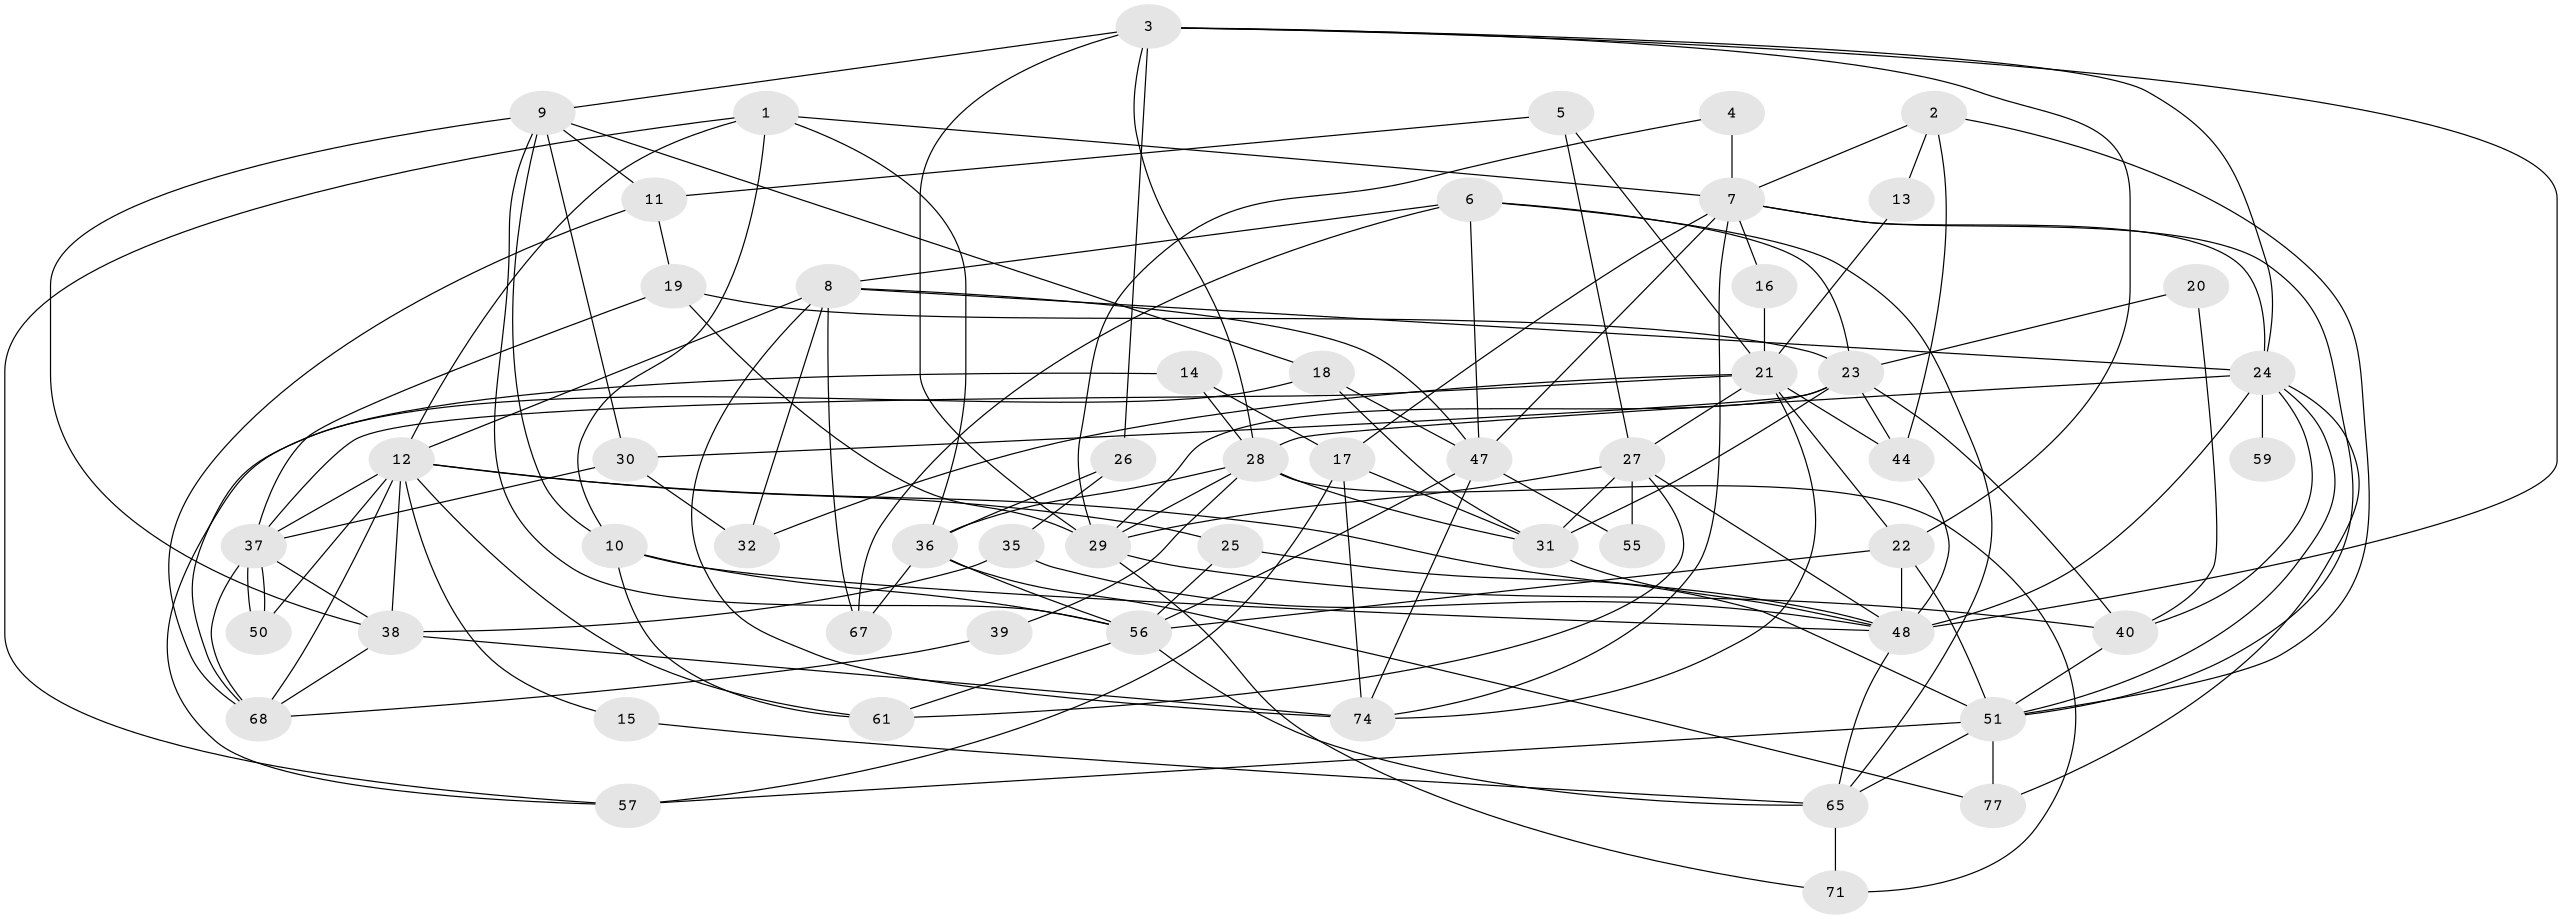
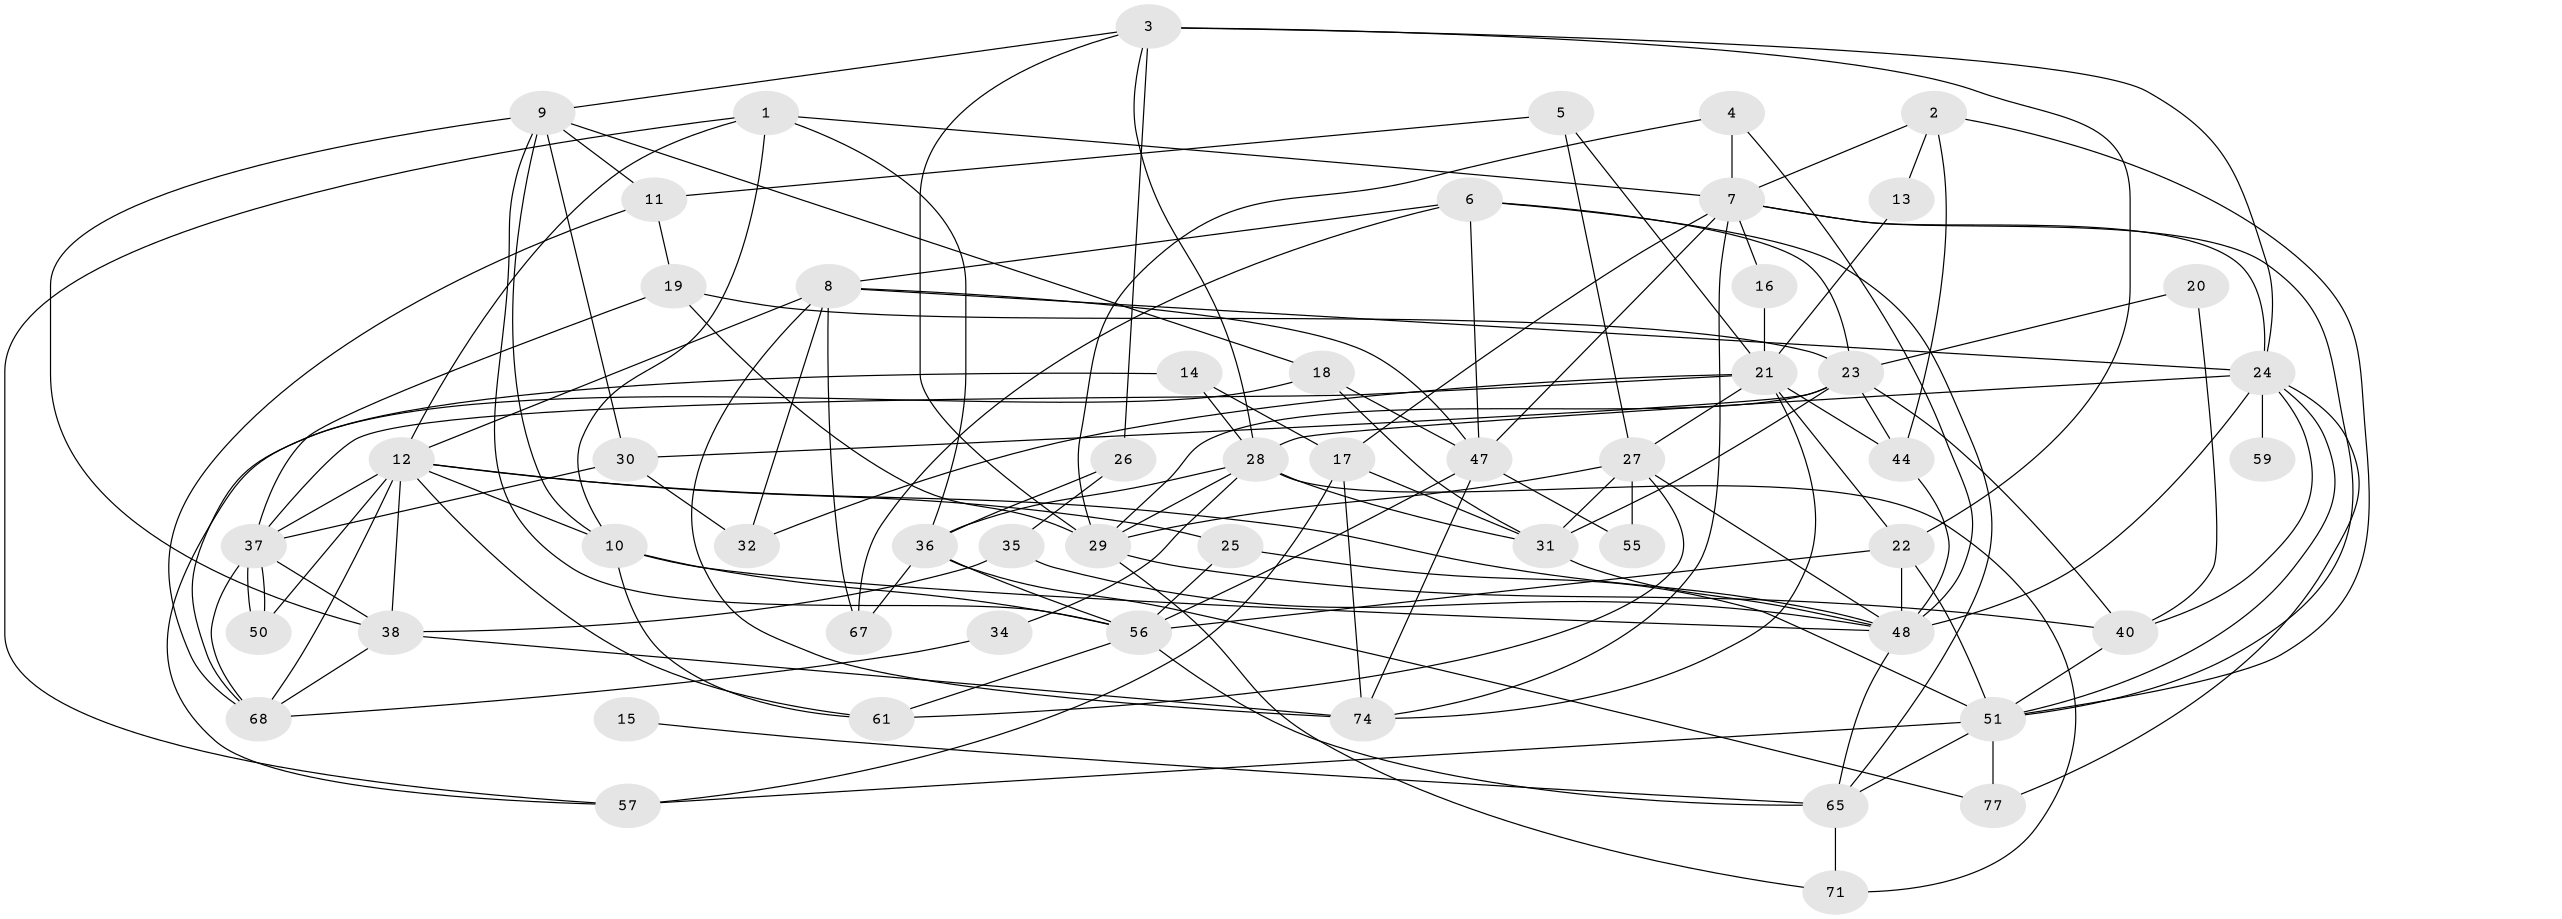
(2338, 107) -> (1916, 375)
(460, 621) -> (500, 500)
(1000, 633) -> (1000, 633)
